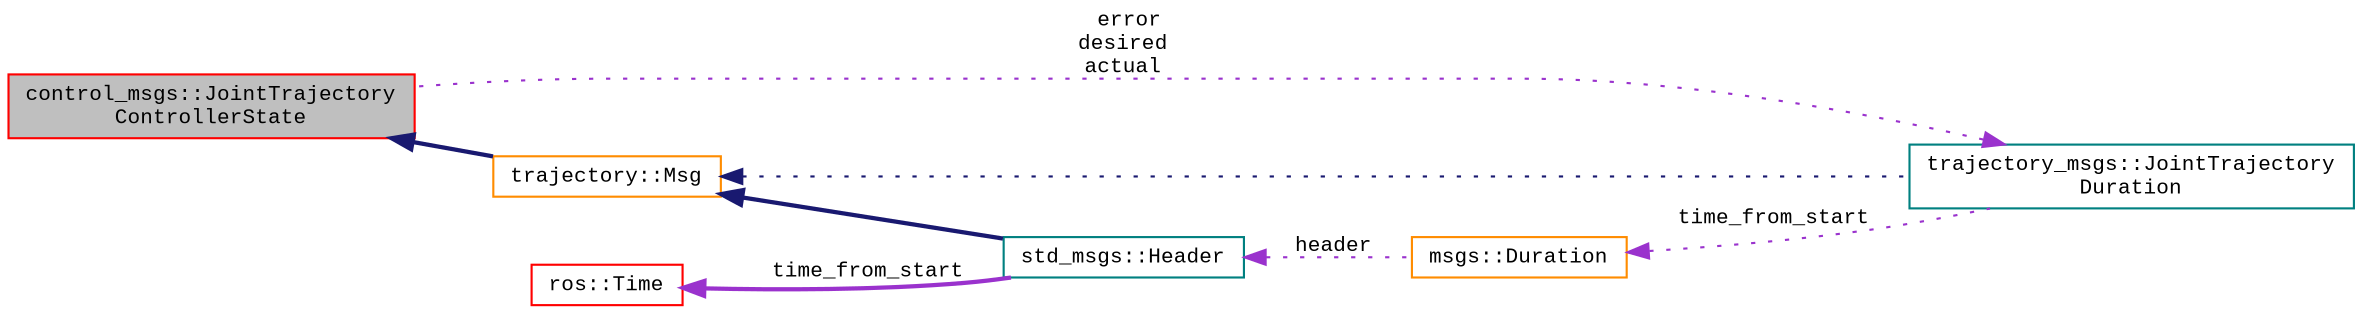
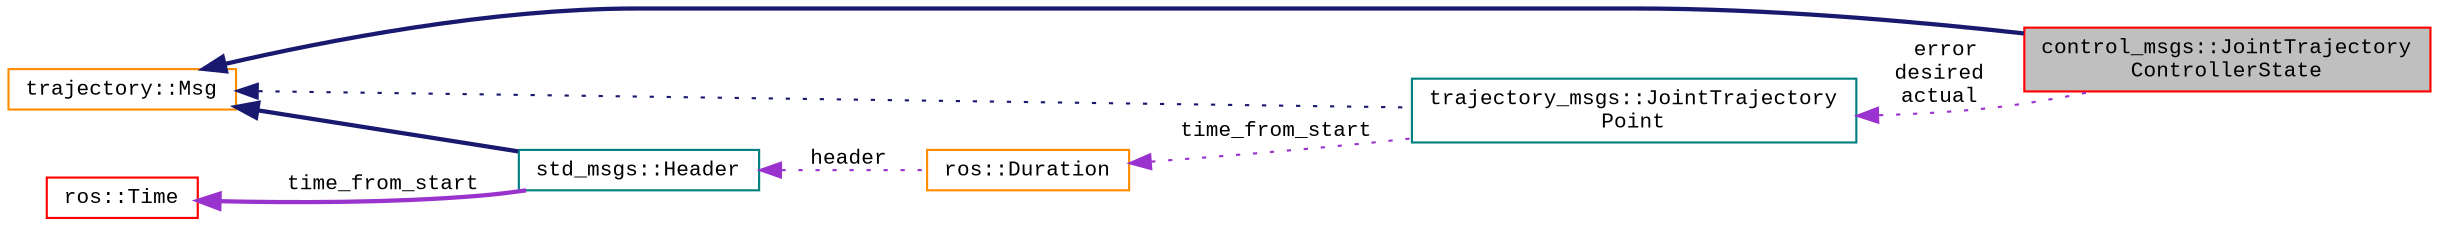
(453, 149) -> (1123, 9)
(2132, 176) -> (1634, 111)
(1519, 257) -> (1028, 170)
